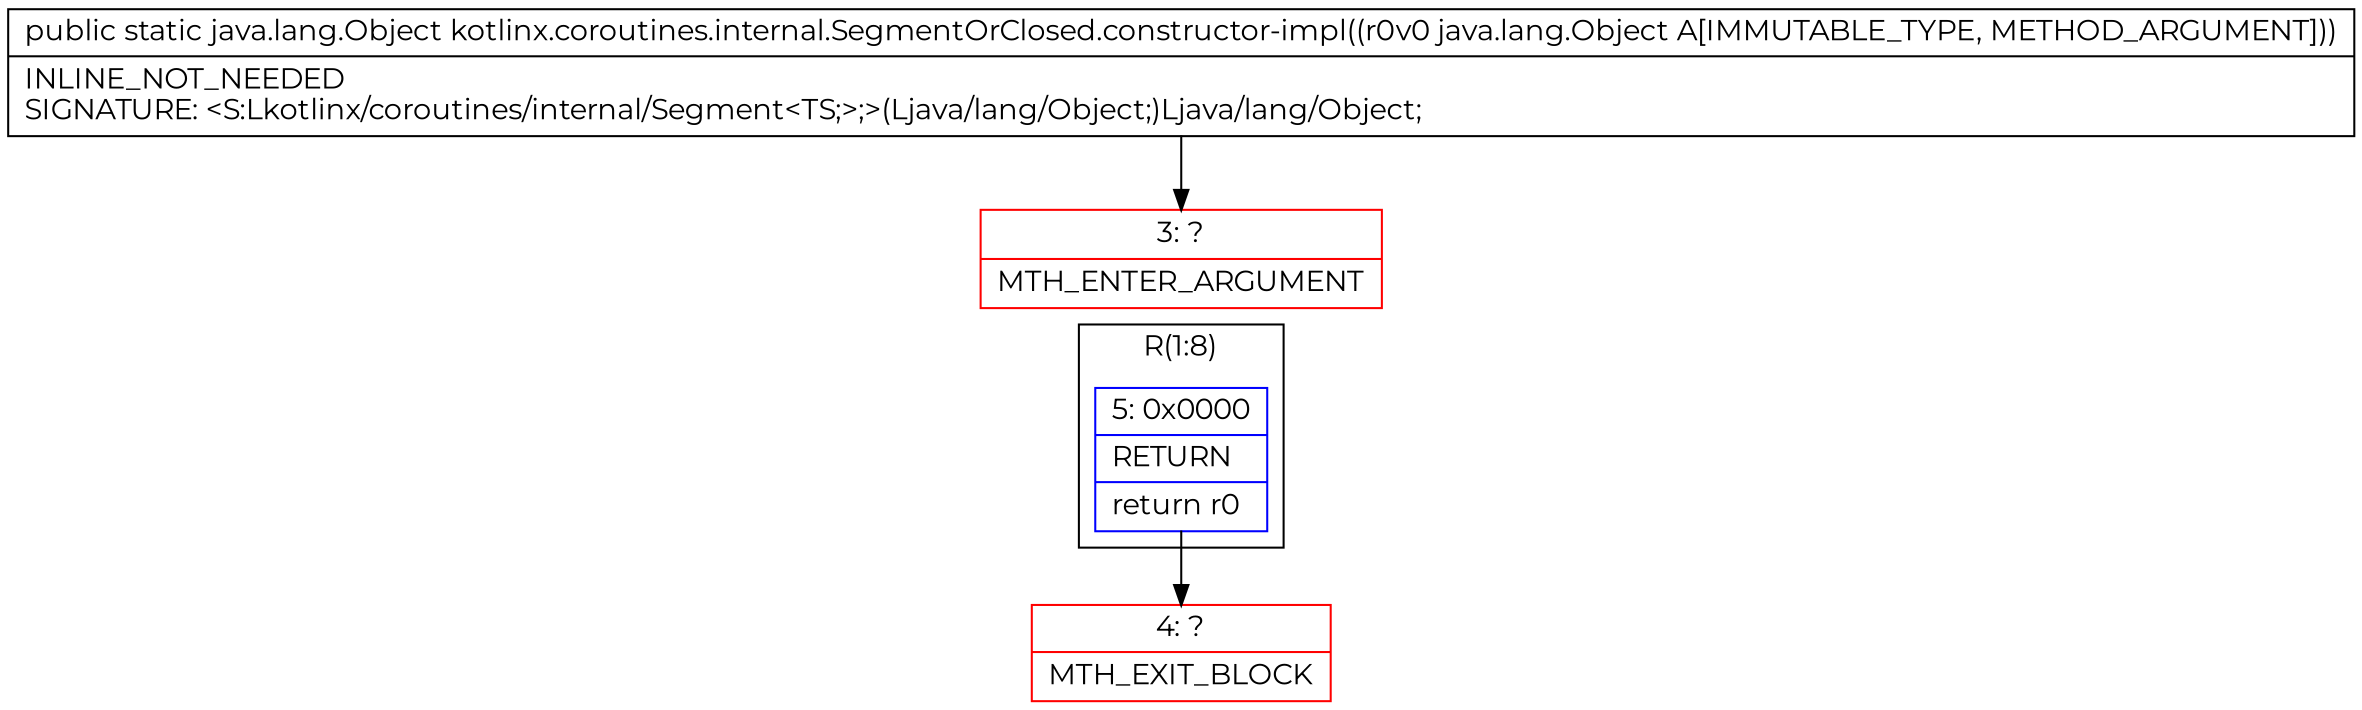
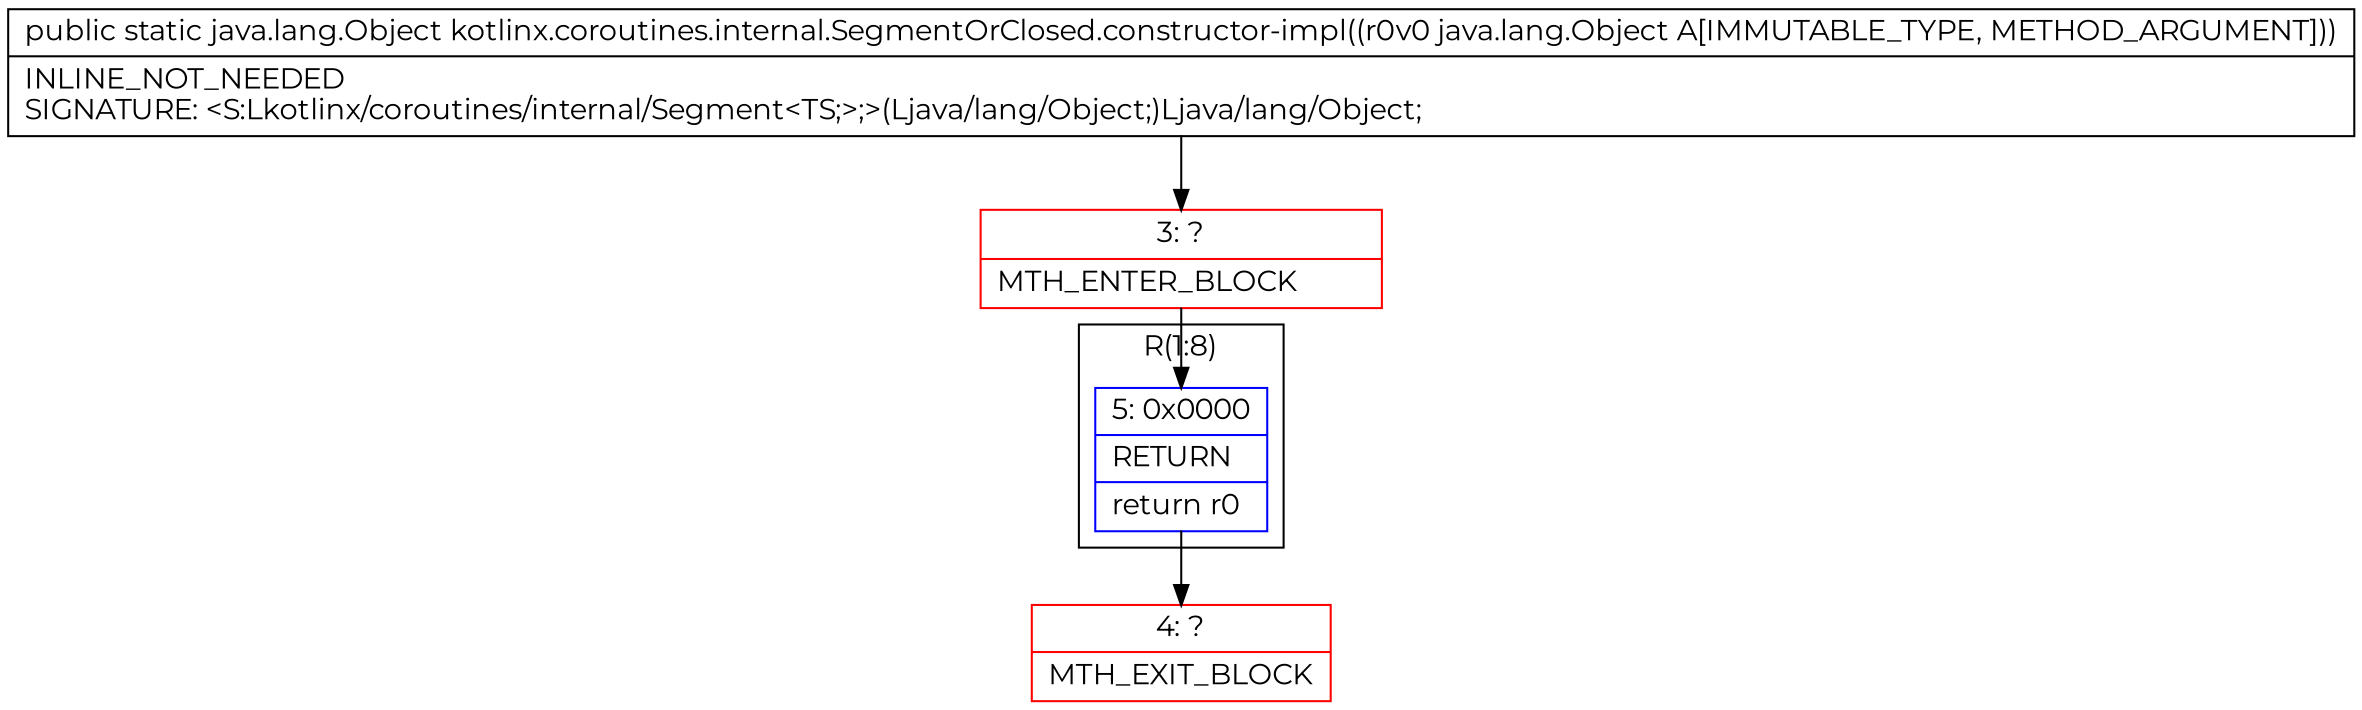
(1181, 283) -> (1147, 283)
none -> (1181, 338)
